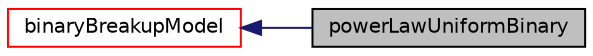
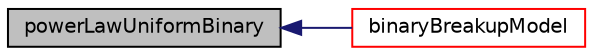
(287, 28) -> (327, 28)
